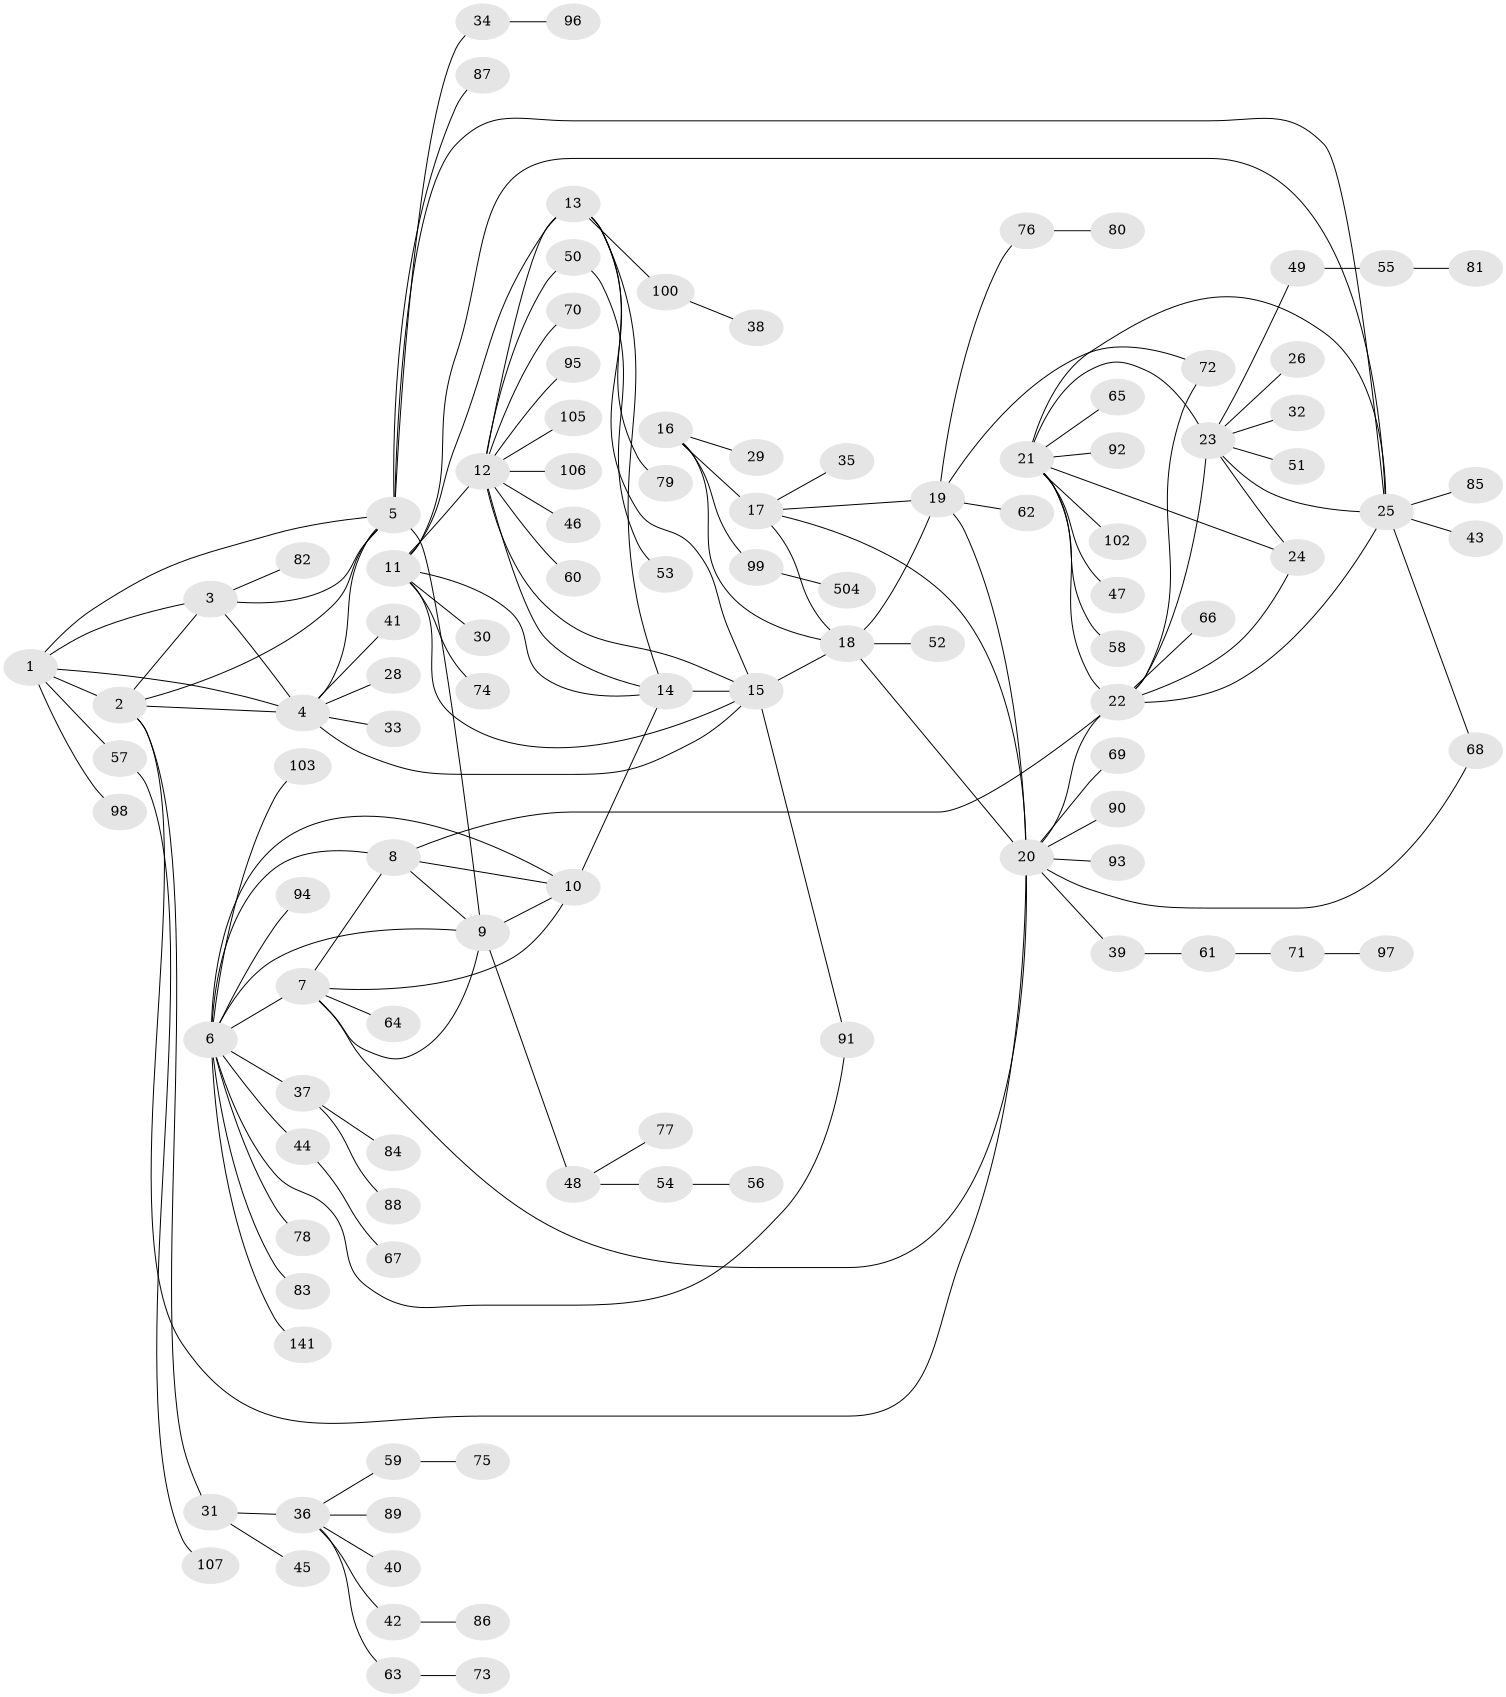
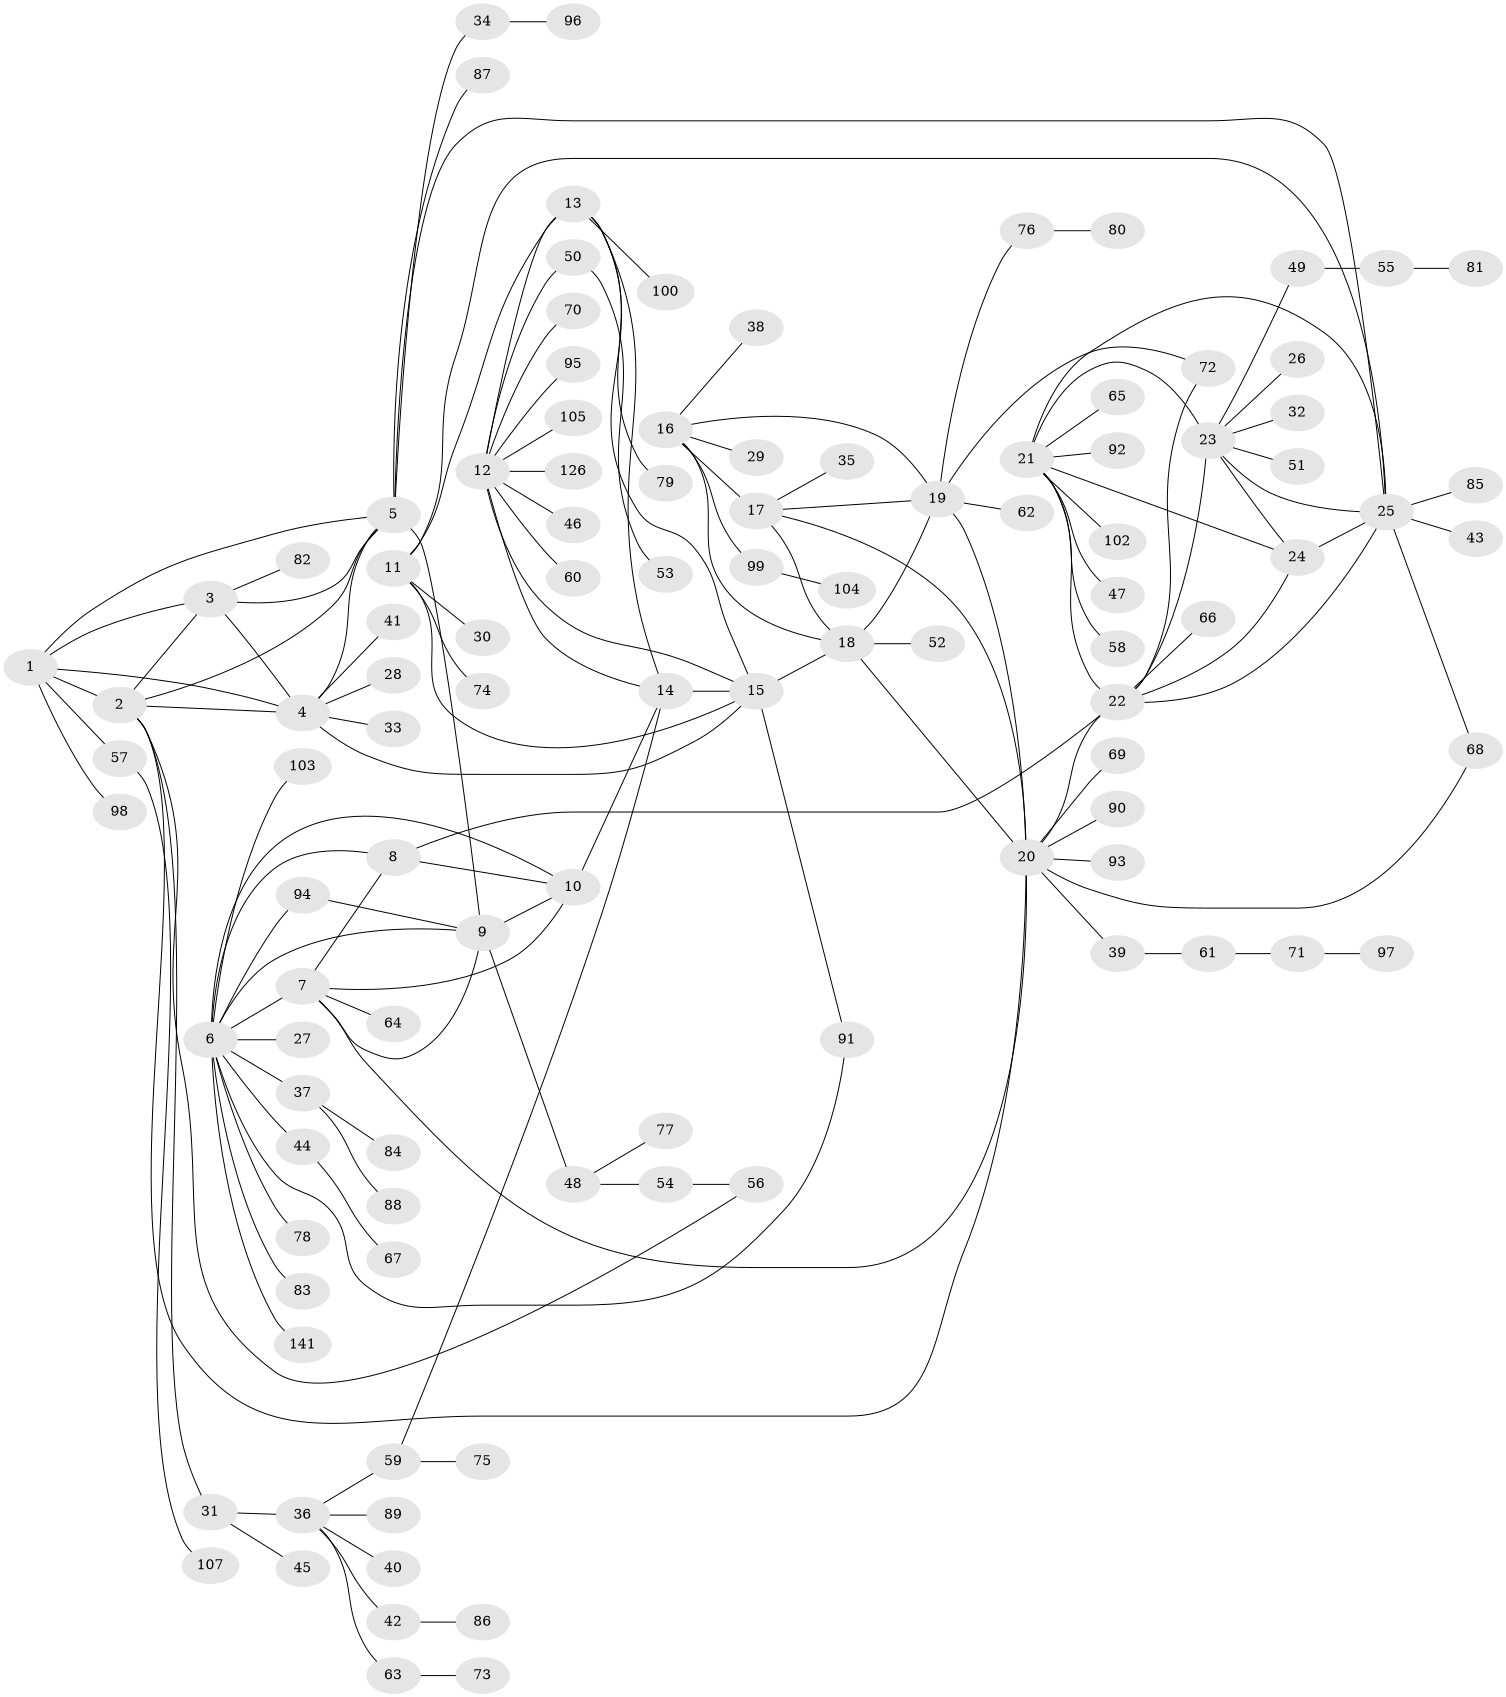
(712, 310) -> (711, 379)
none -> (820, 419)
(573, 471) -> (573, 471)
(439, 520) -> none
none -> (1342, 535)
(847, 590) -> (847, 590)
(526, 645) -> (543, 1081)
(438, 895) -> (393, 914)
none -> (303, 1040)
none -> (215, 1304)
